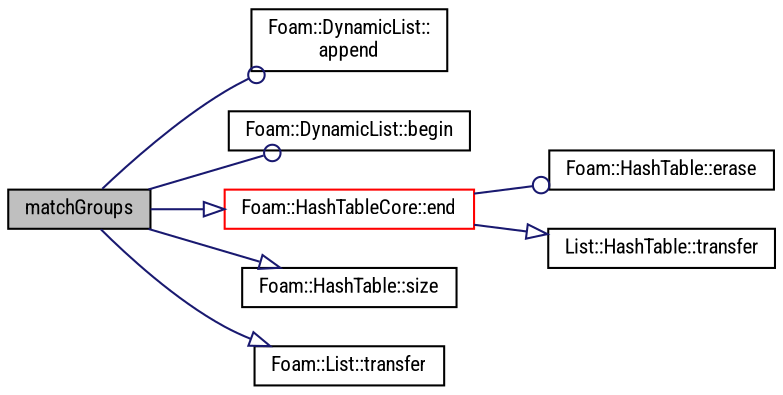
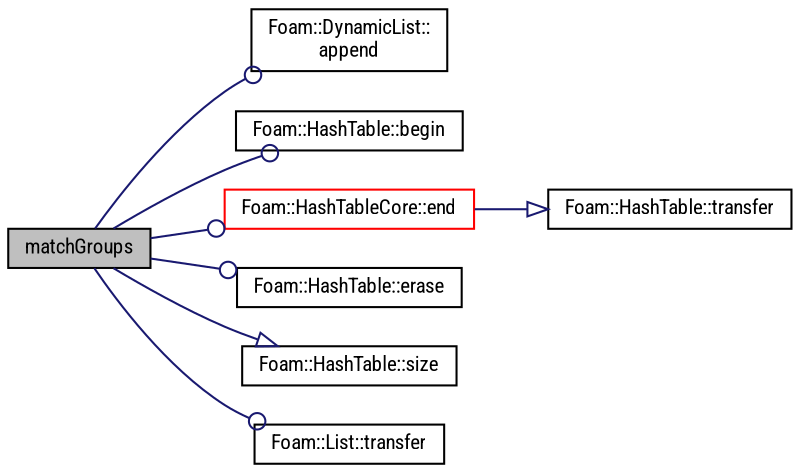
(349, 131) -> (349, 131)
(503, 190) -> (185, 264)
(177, 209) -> (179, 234)
(662, 248) -> (670, 209)
(171, 291) -> (163, 353)
